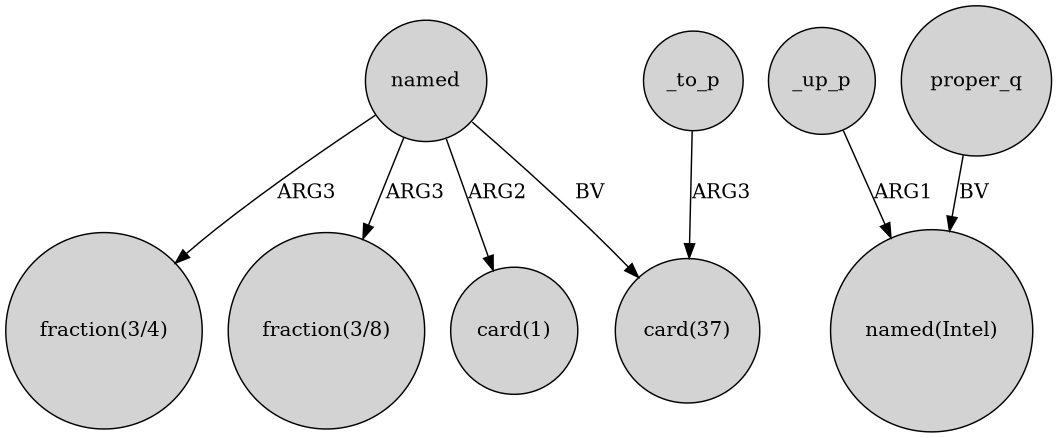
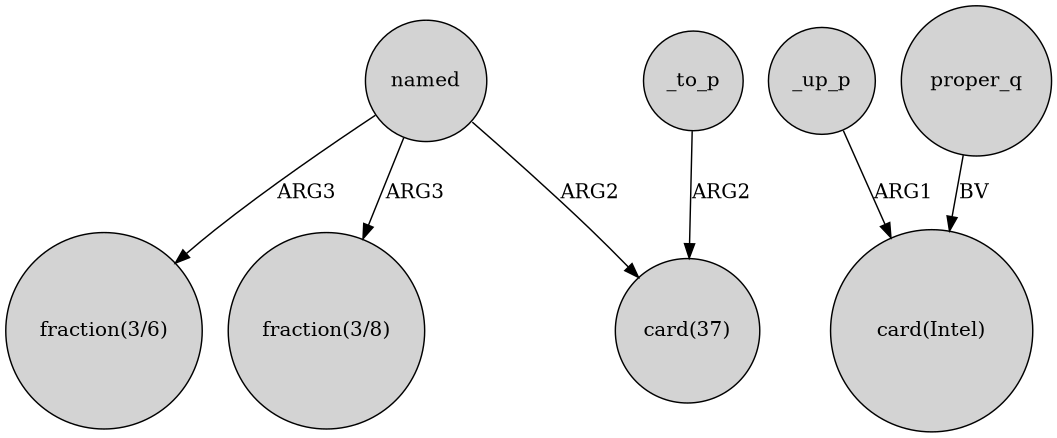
(590, 193) -> (590, 193)
(722, 193) -> (722, 193)
(104, 331) -> (104, 331)
(514, 331) -> none
(932, 331) -> (932, 331)
